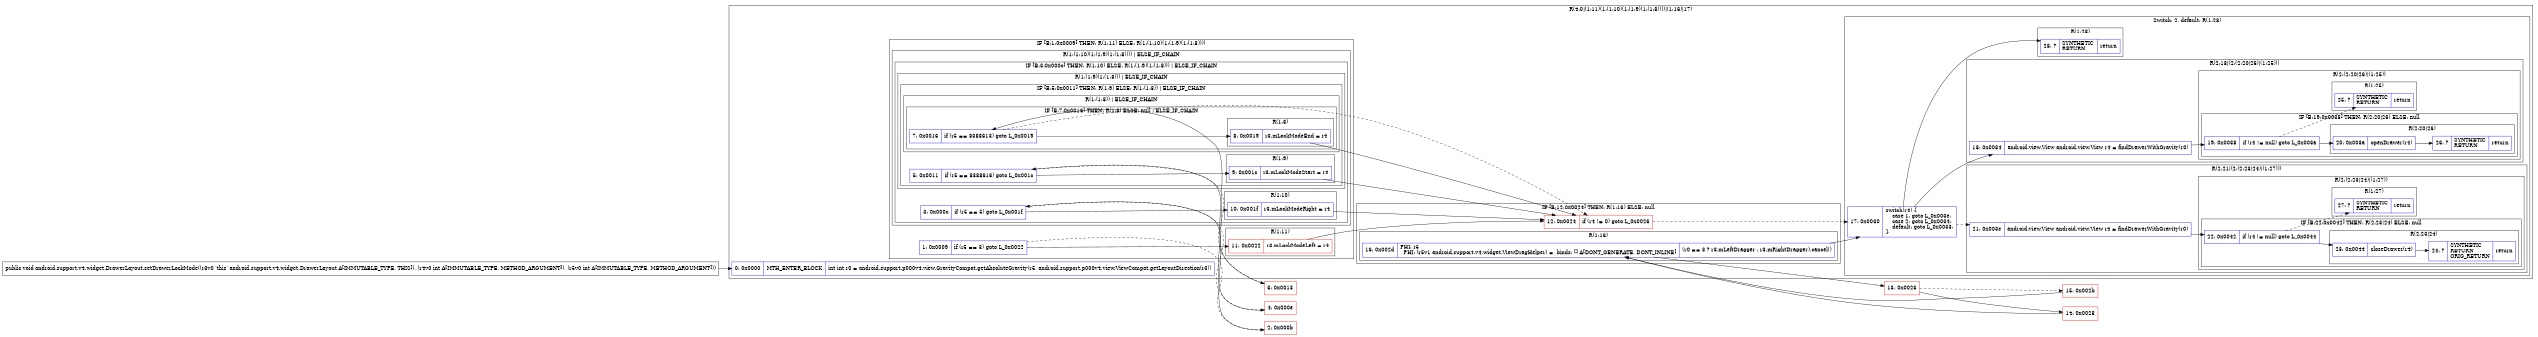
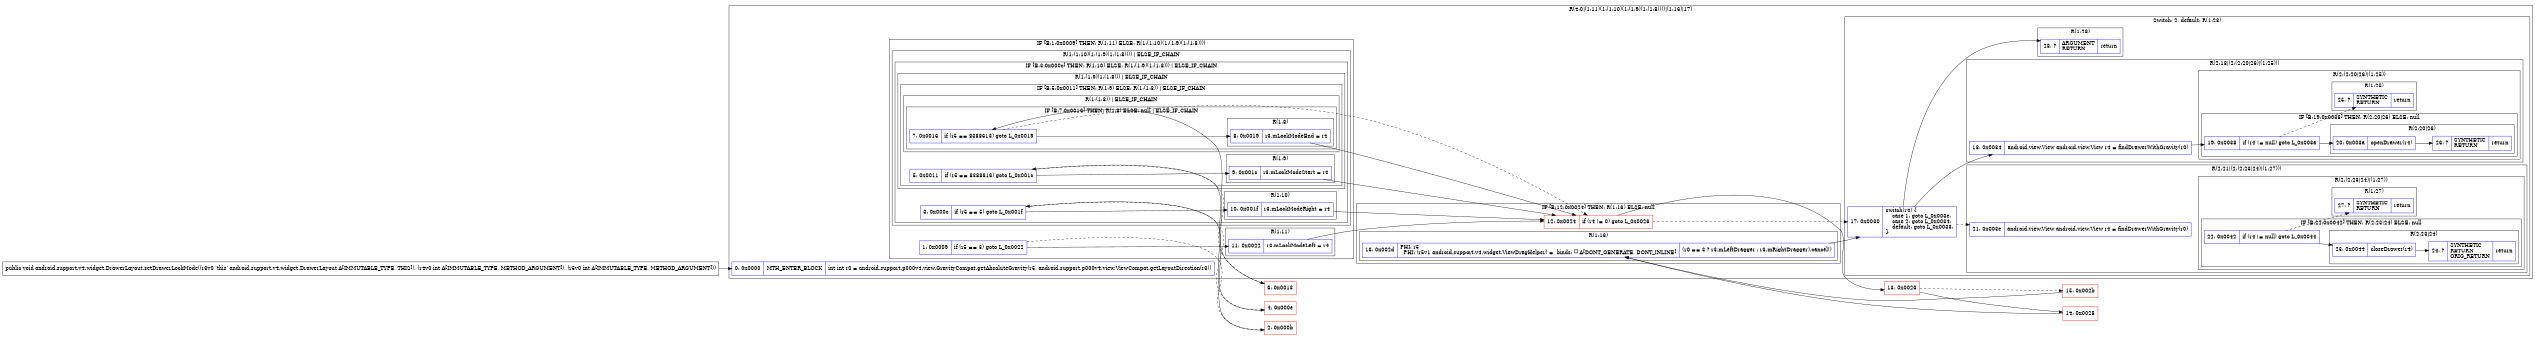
(2078, 44) -> (2078, 44)
(2196, 234) -> none
(1280, 246) -> (1280, 246)
(1767, 271) -> (1775, 199)
